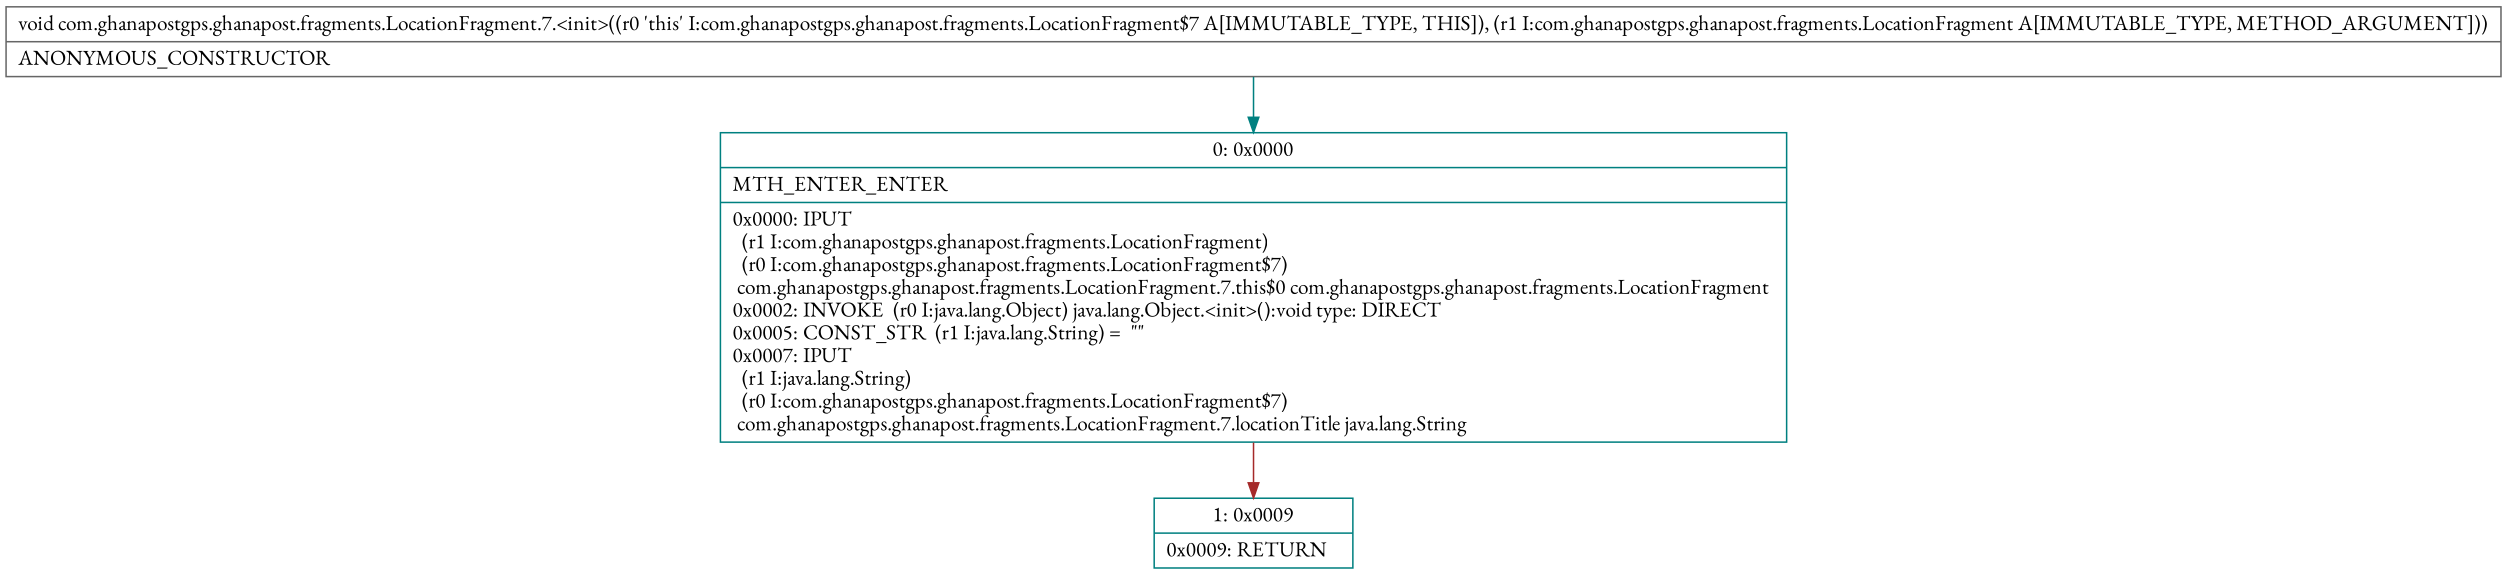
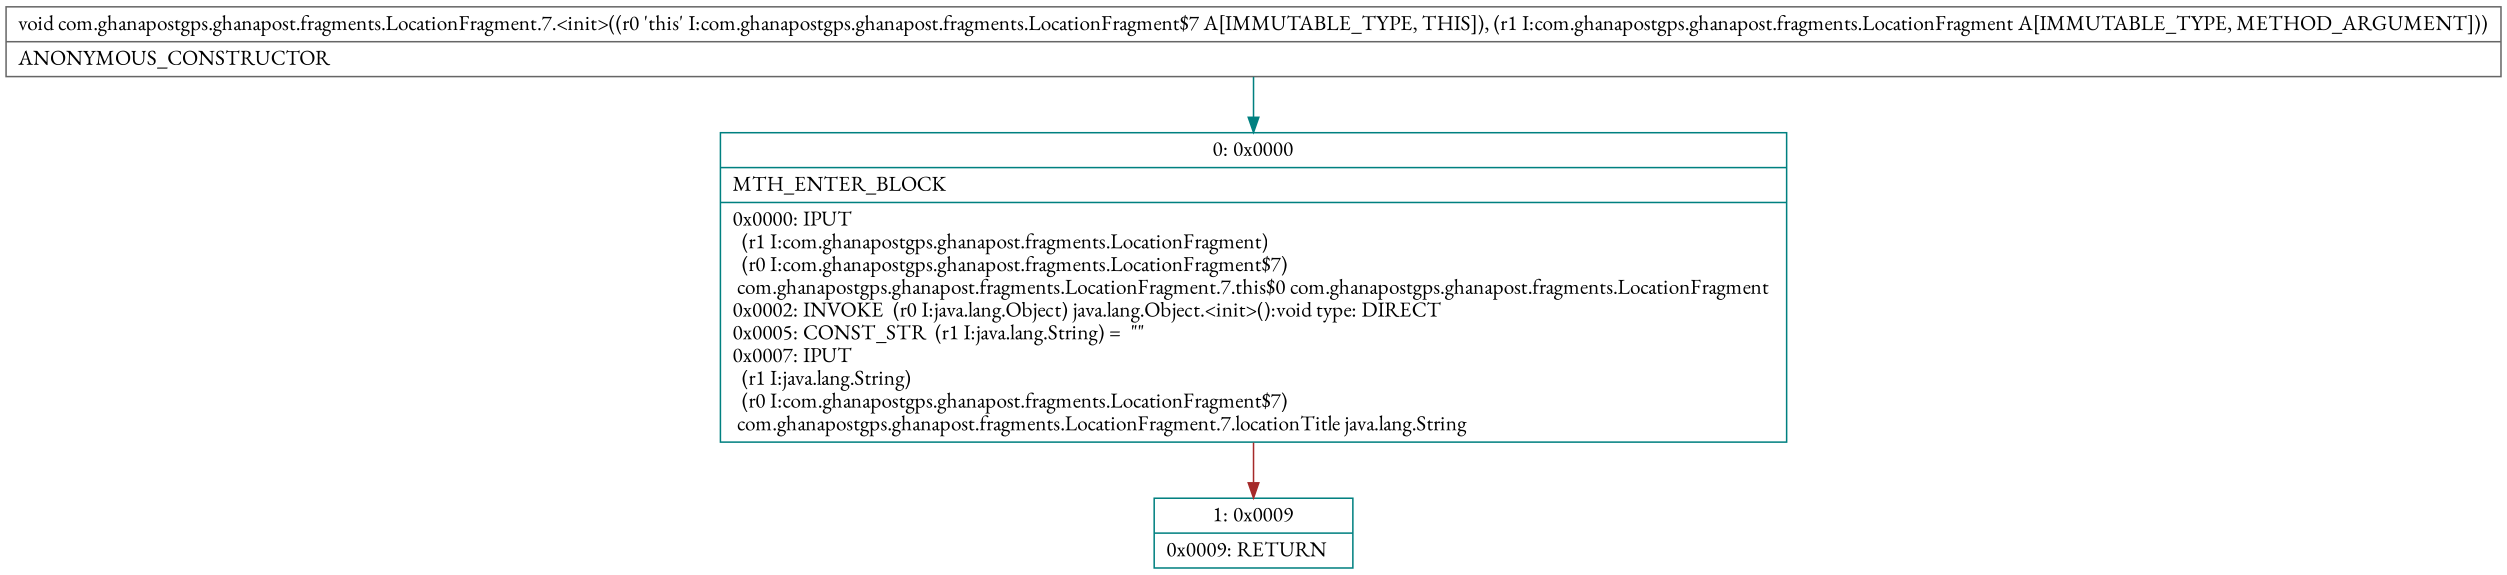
(840, 184) -> (840, 184)
